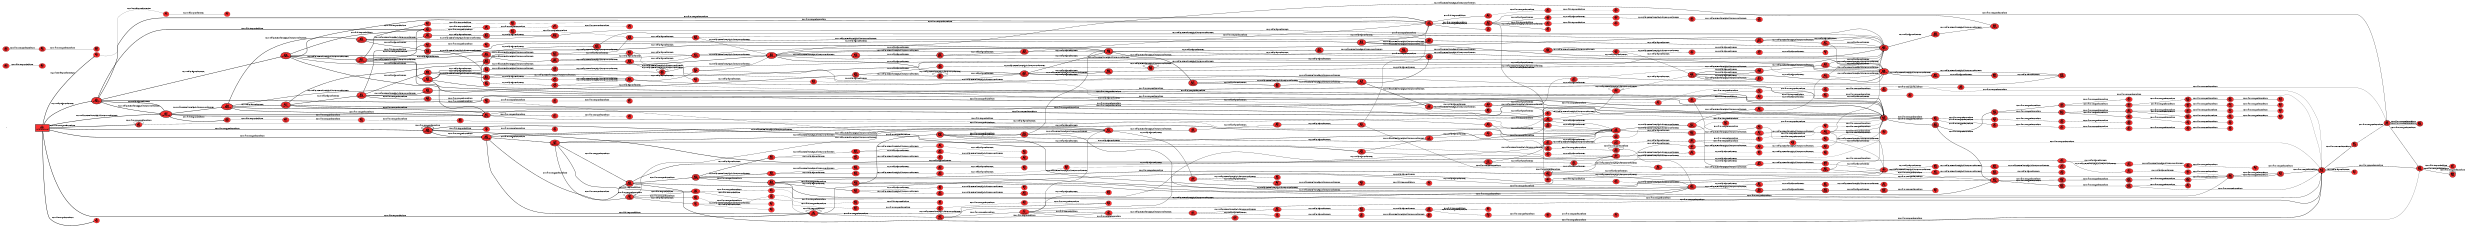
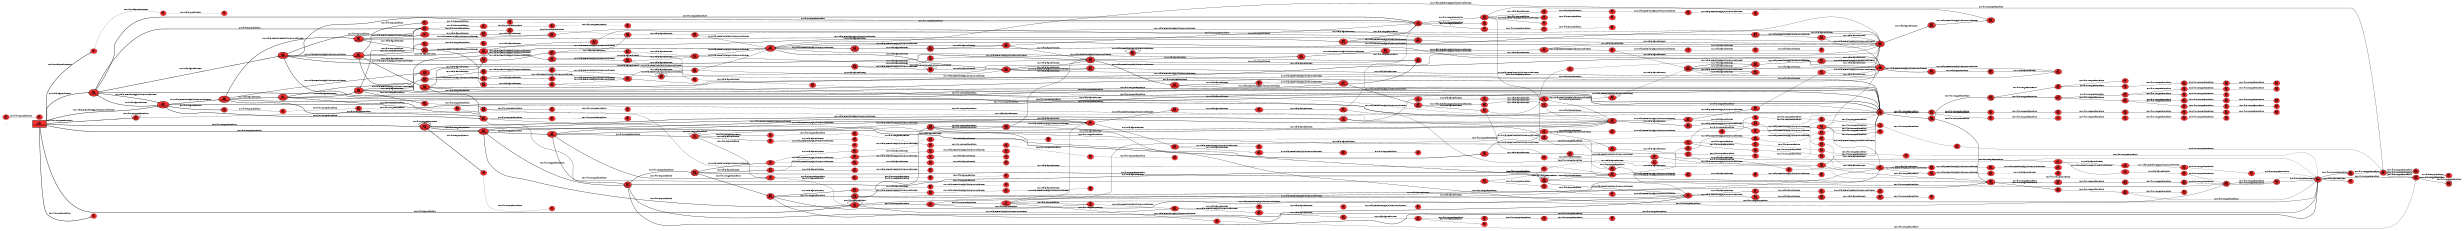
(2158, 105) -> (2154, 92)
none -> (2154, 112)
(1716, 120) -> (1712, 105)
(961, 210) -> (1015, 212)
